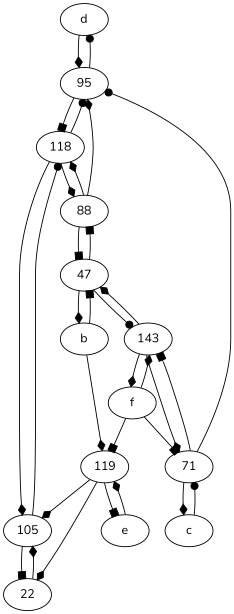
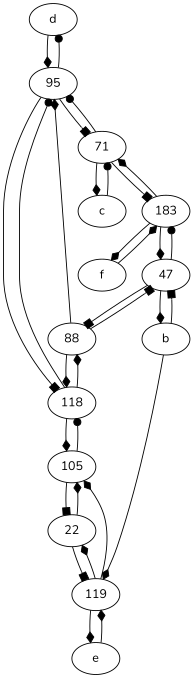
(148, 339) -> (166, 211)
(120, 431) -> (77, 559)
(158, 432) -> (70, 114)
(108, 495) -> (90, 621)
